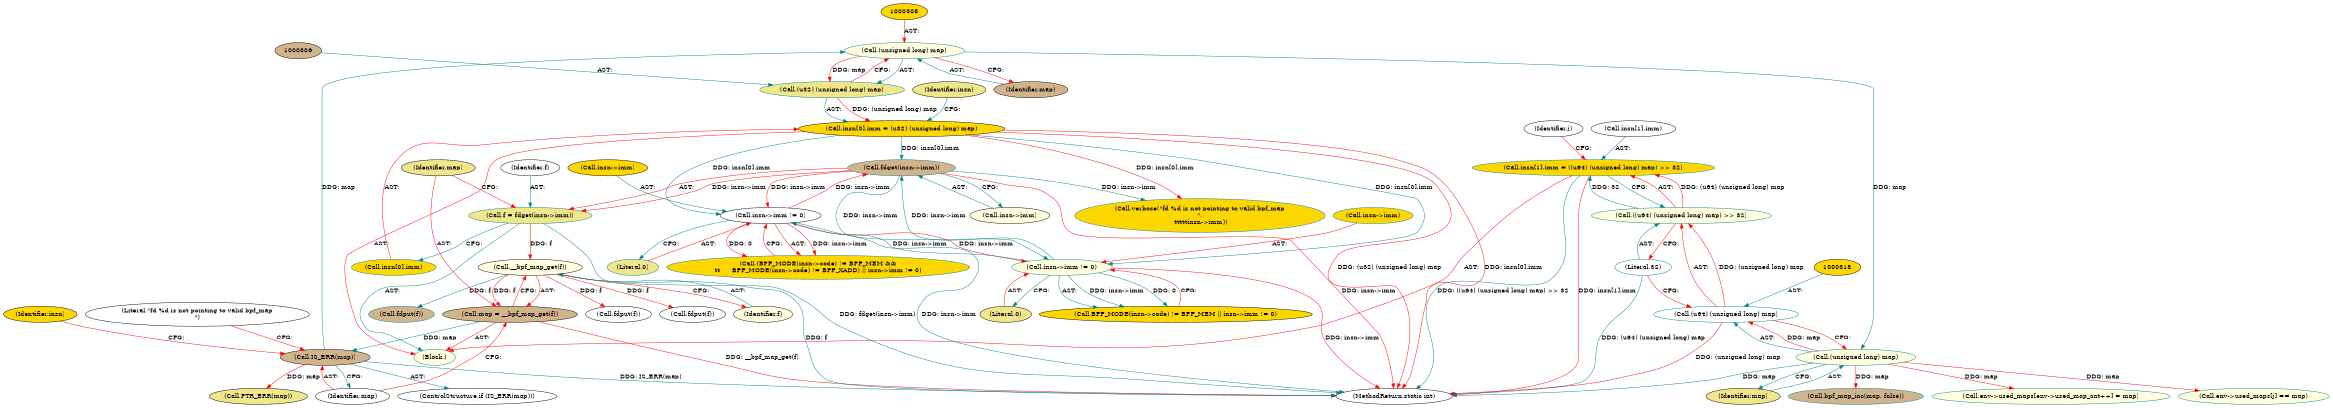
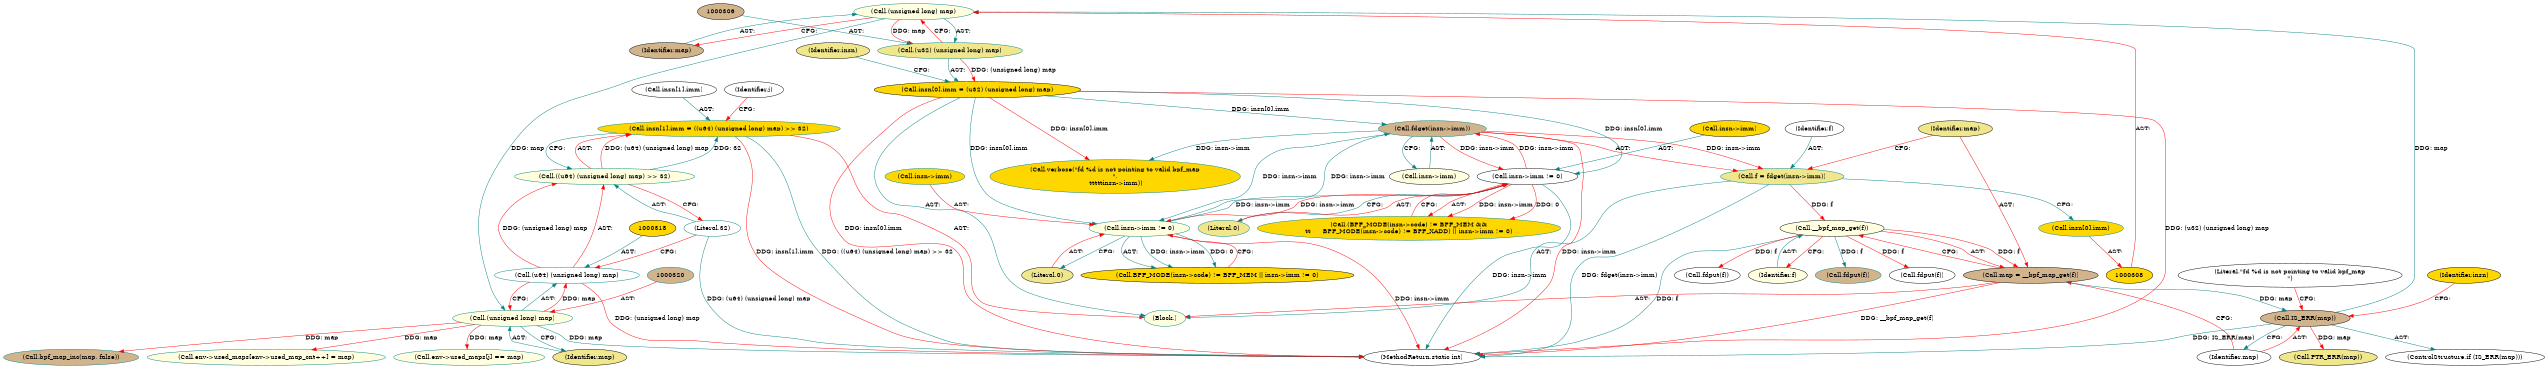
(541, 140) -> (2104, 250)
(494, 162) -> (951, 210)
none -> (671, 275)
